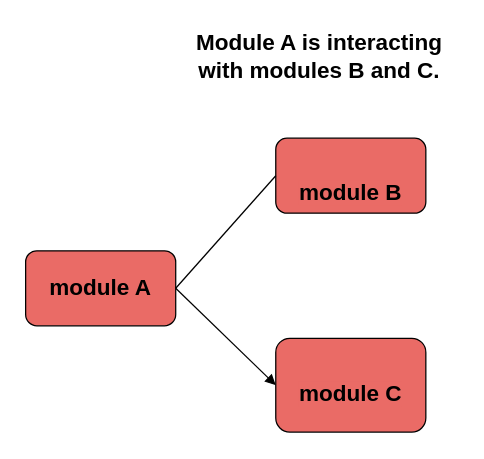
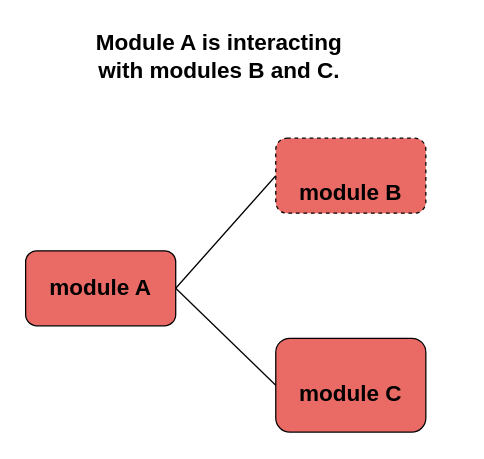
(319, 57) -> (219, 57)
(351, 176) -> (351, 176)
(267, 377) -> (271, 380)
